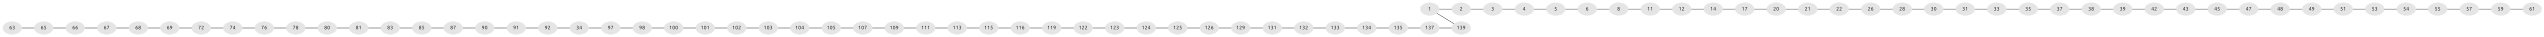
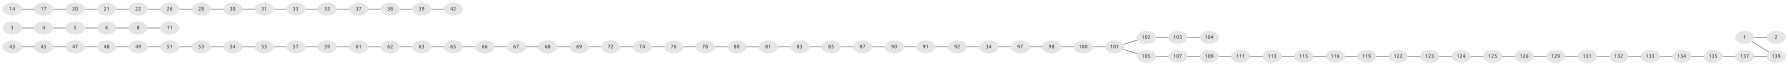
(1477, 9) -> none
(1682, 9) -> none
(2170, 9) -> none
(816, 28) -> (1131, 52)
none -> (390, 47)
